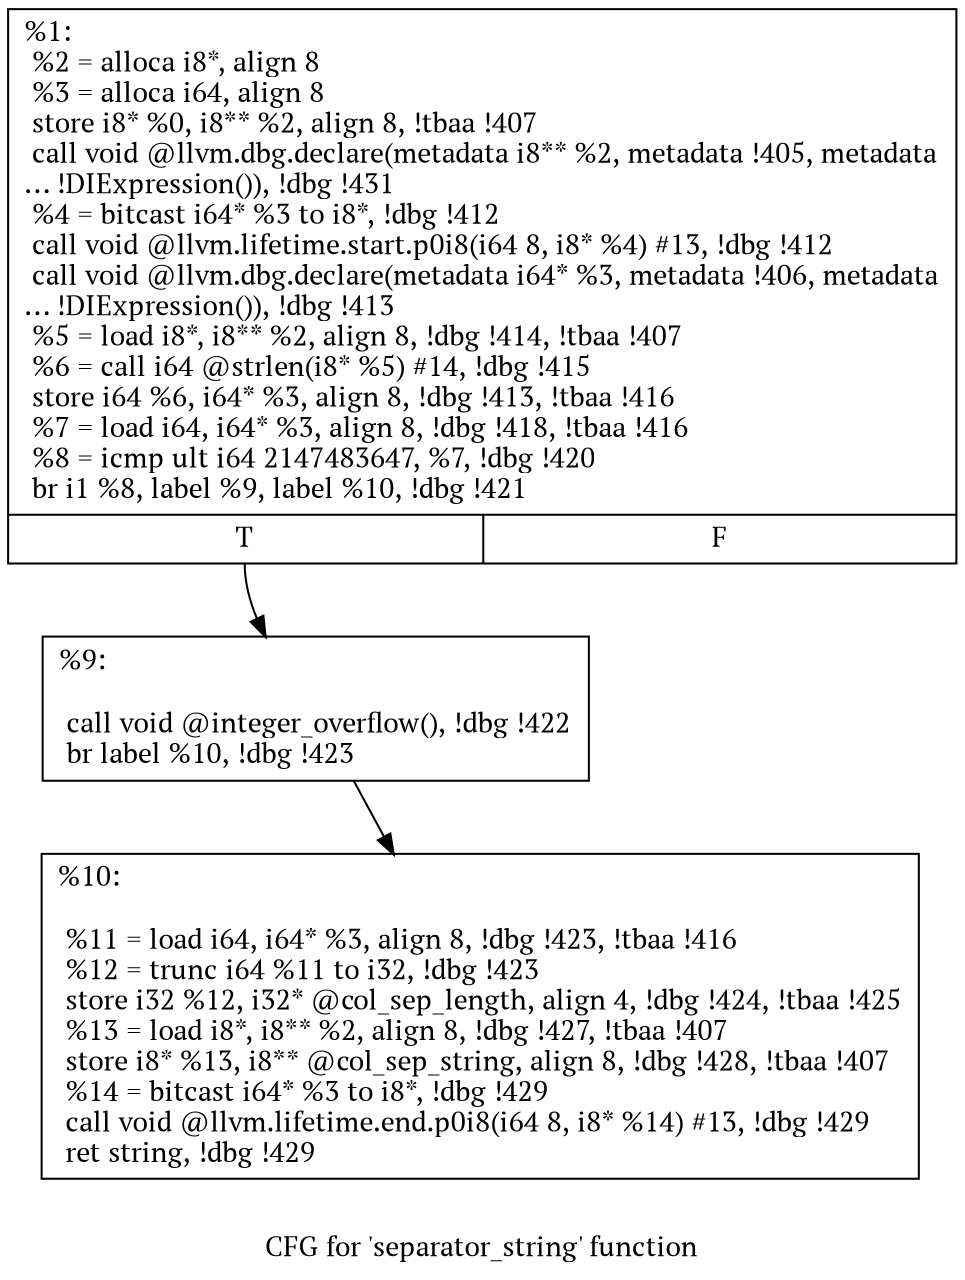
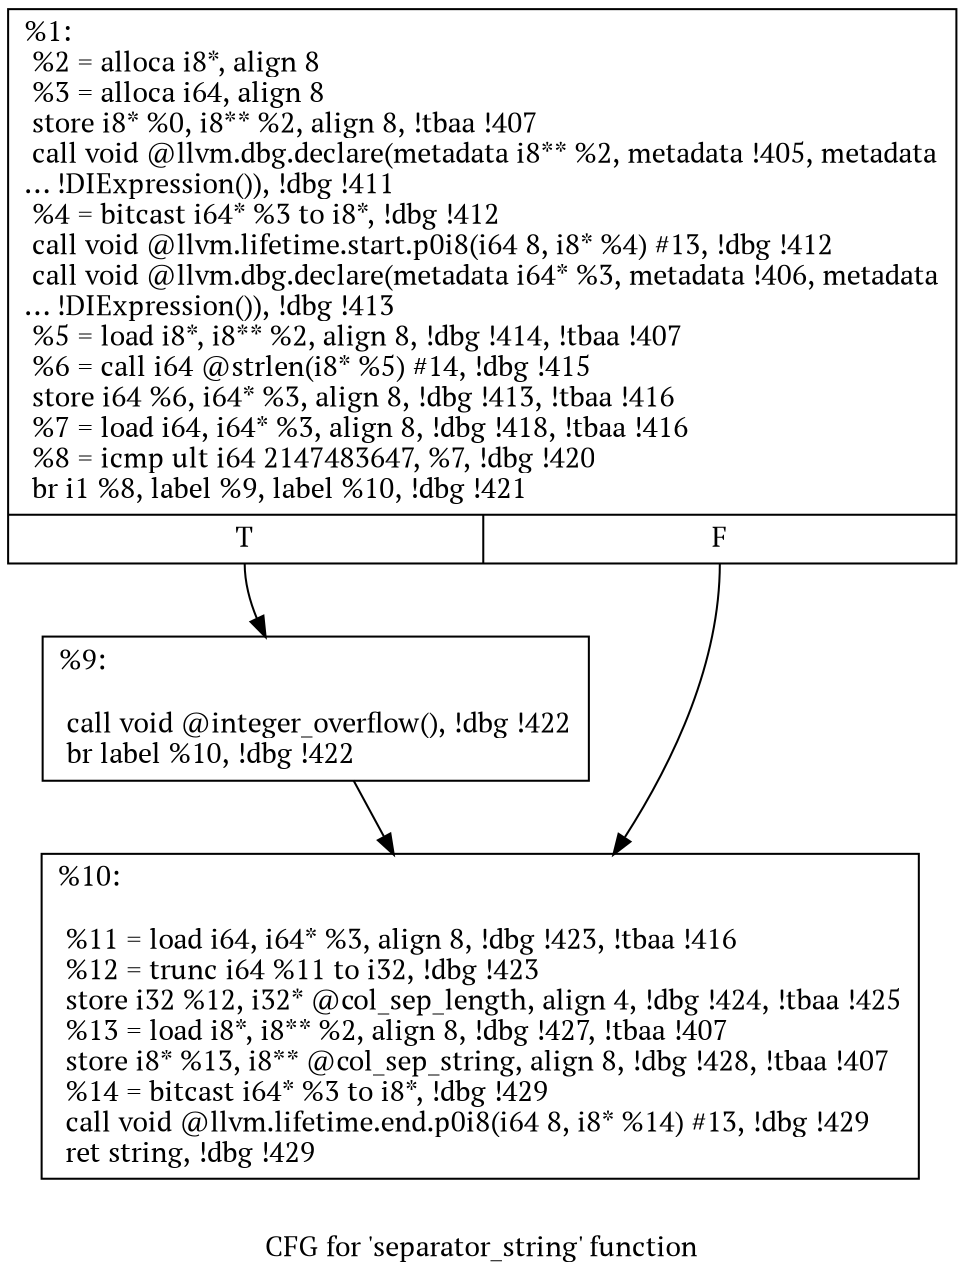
(210, 185) -> (210, 185)
none -> (692, 707)
(207, 754) -> (207, 754)
